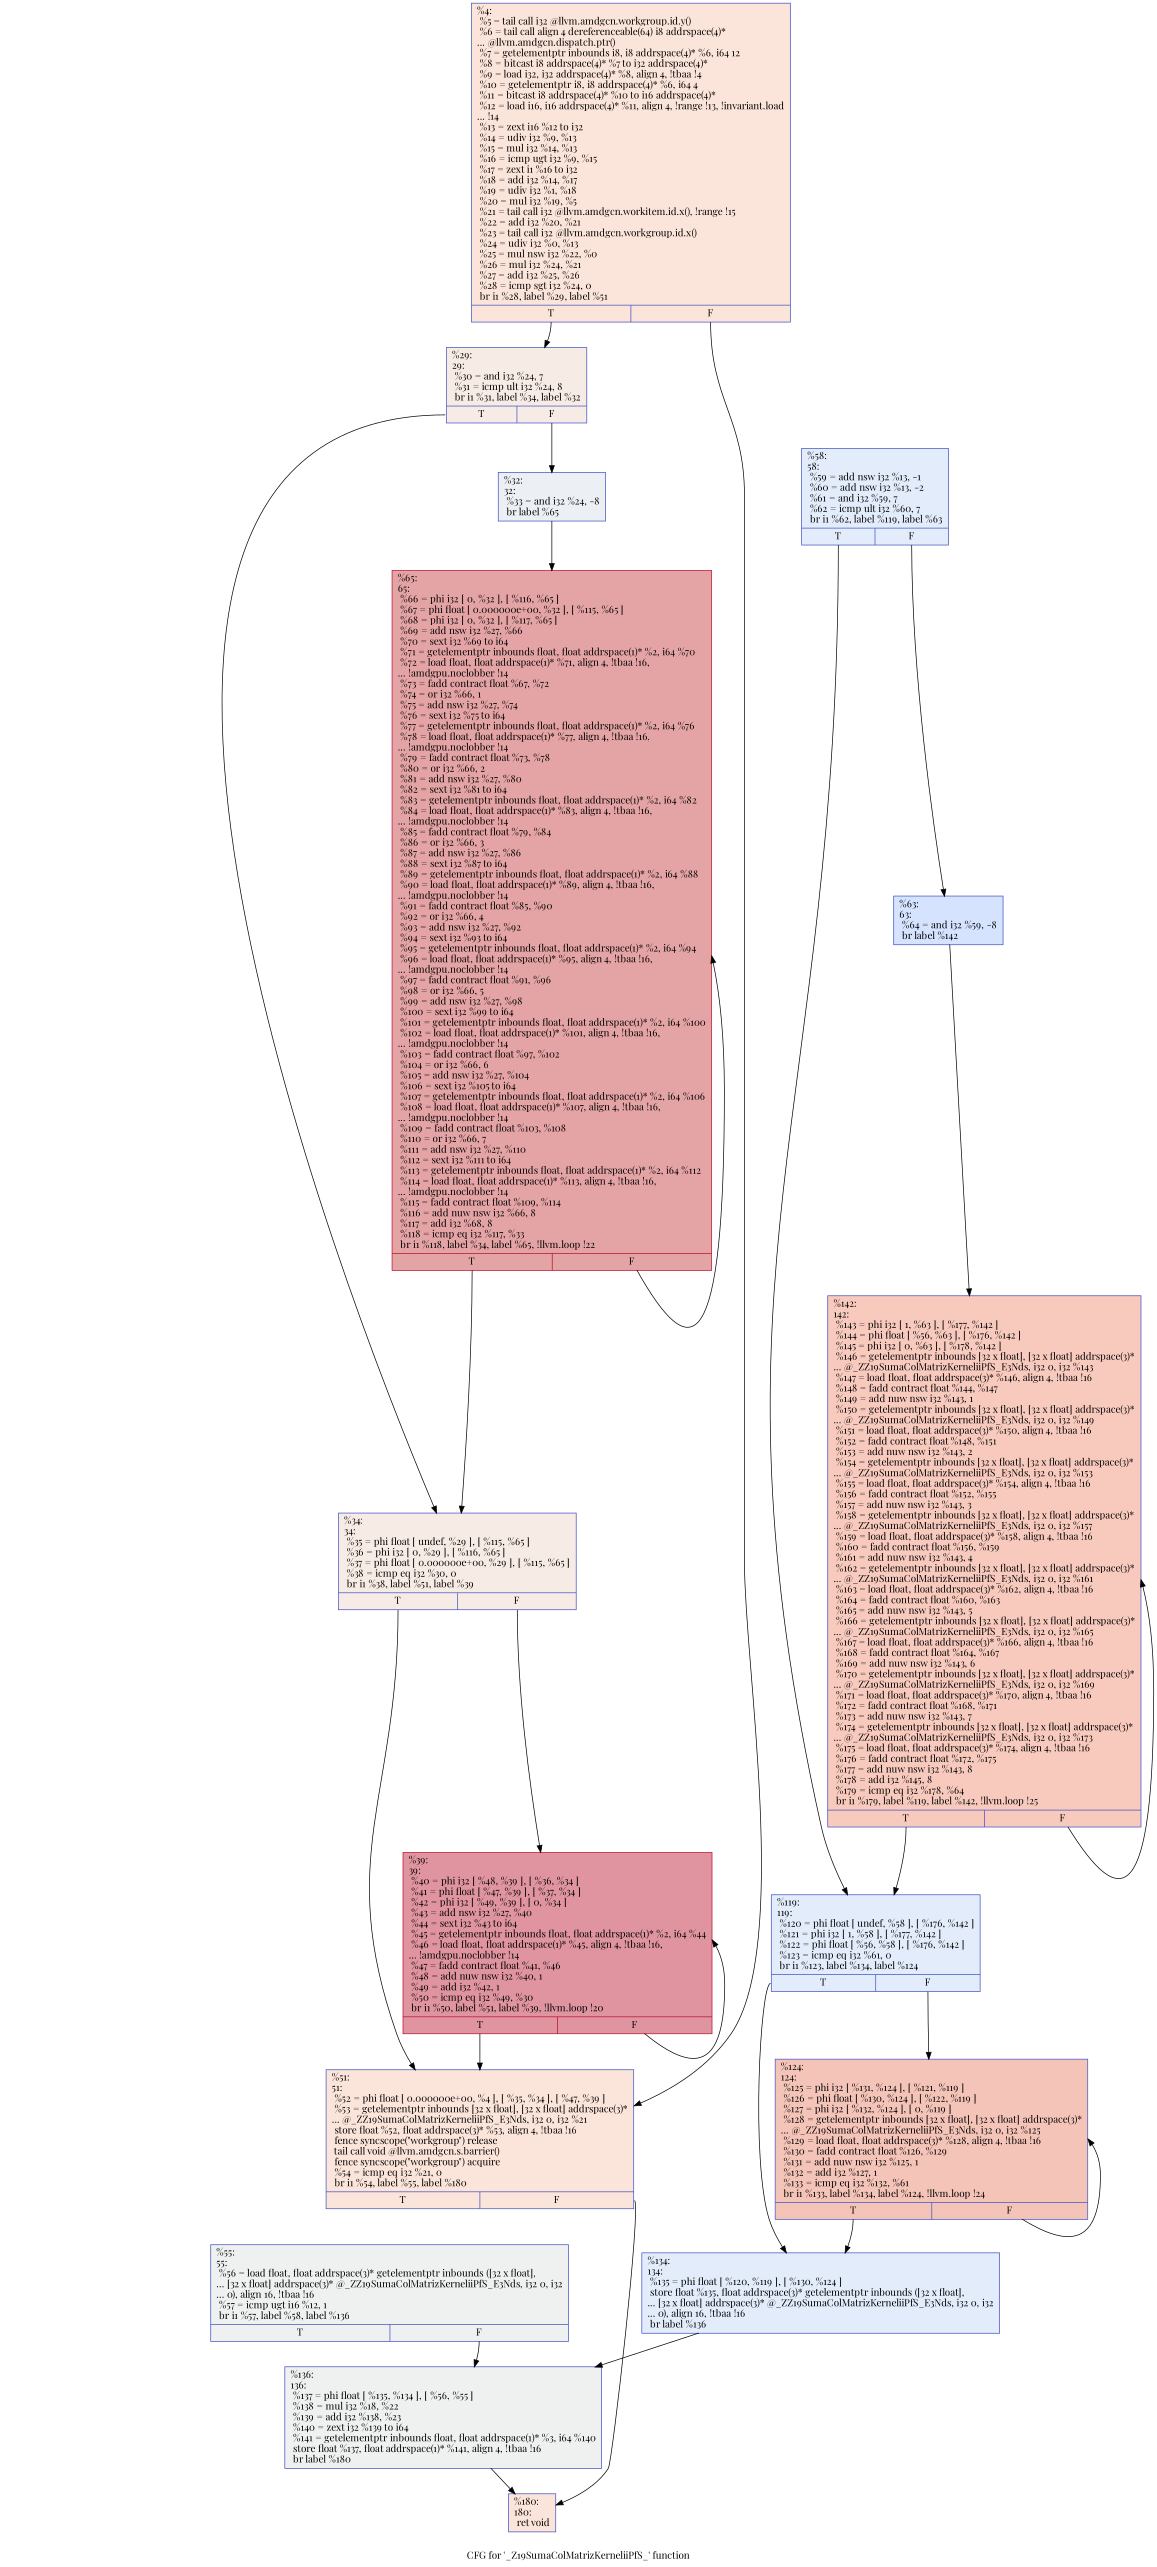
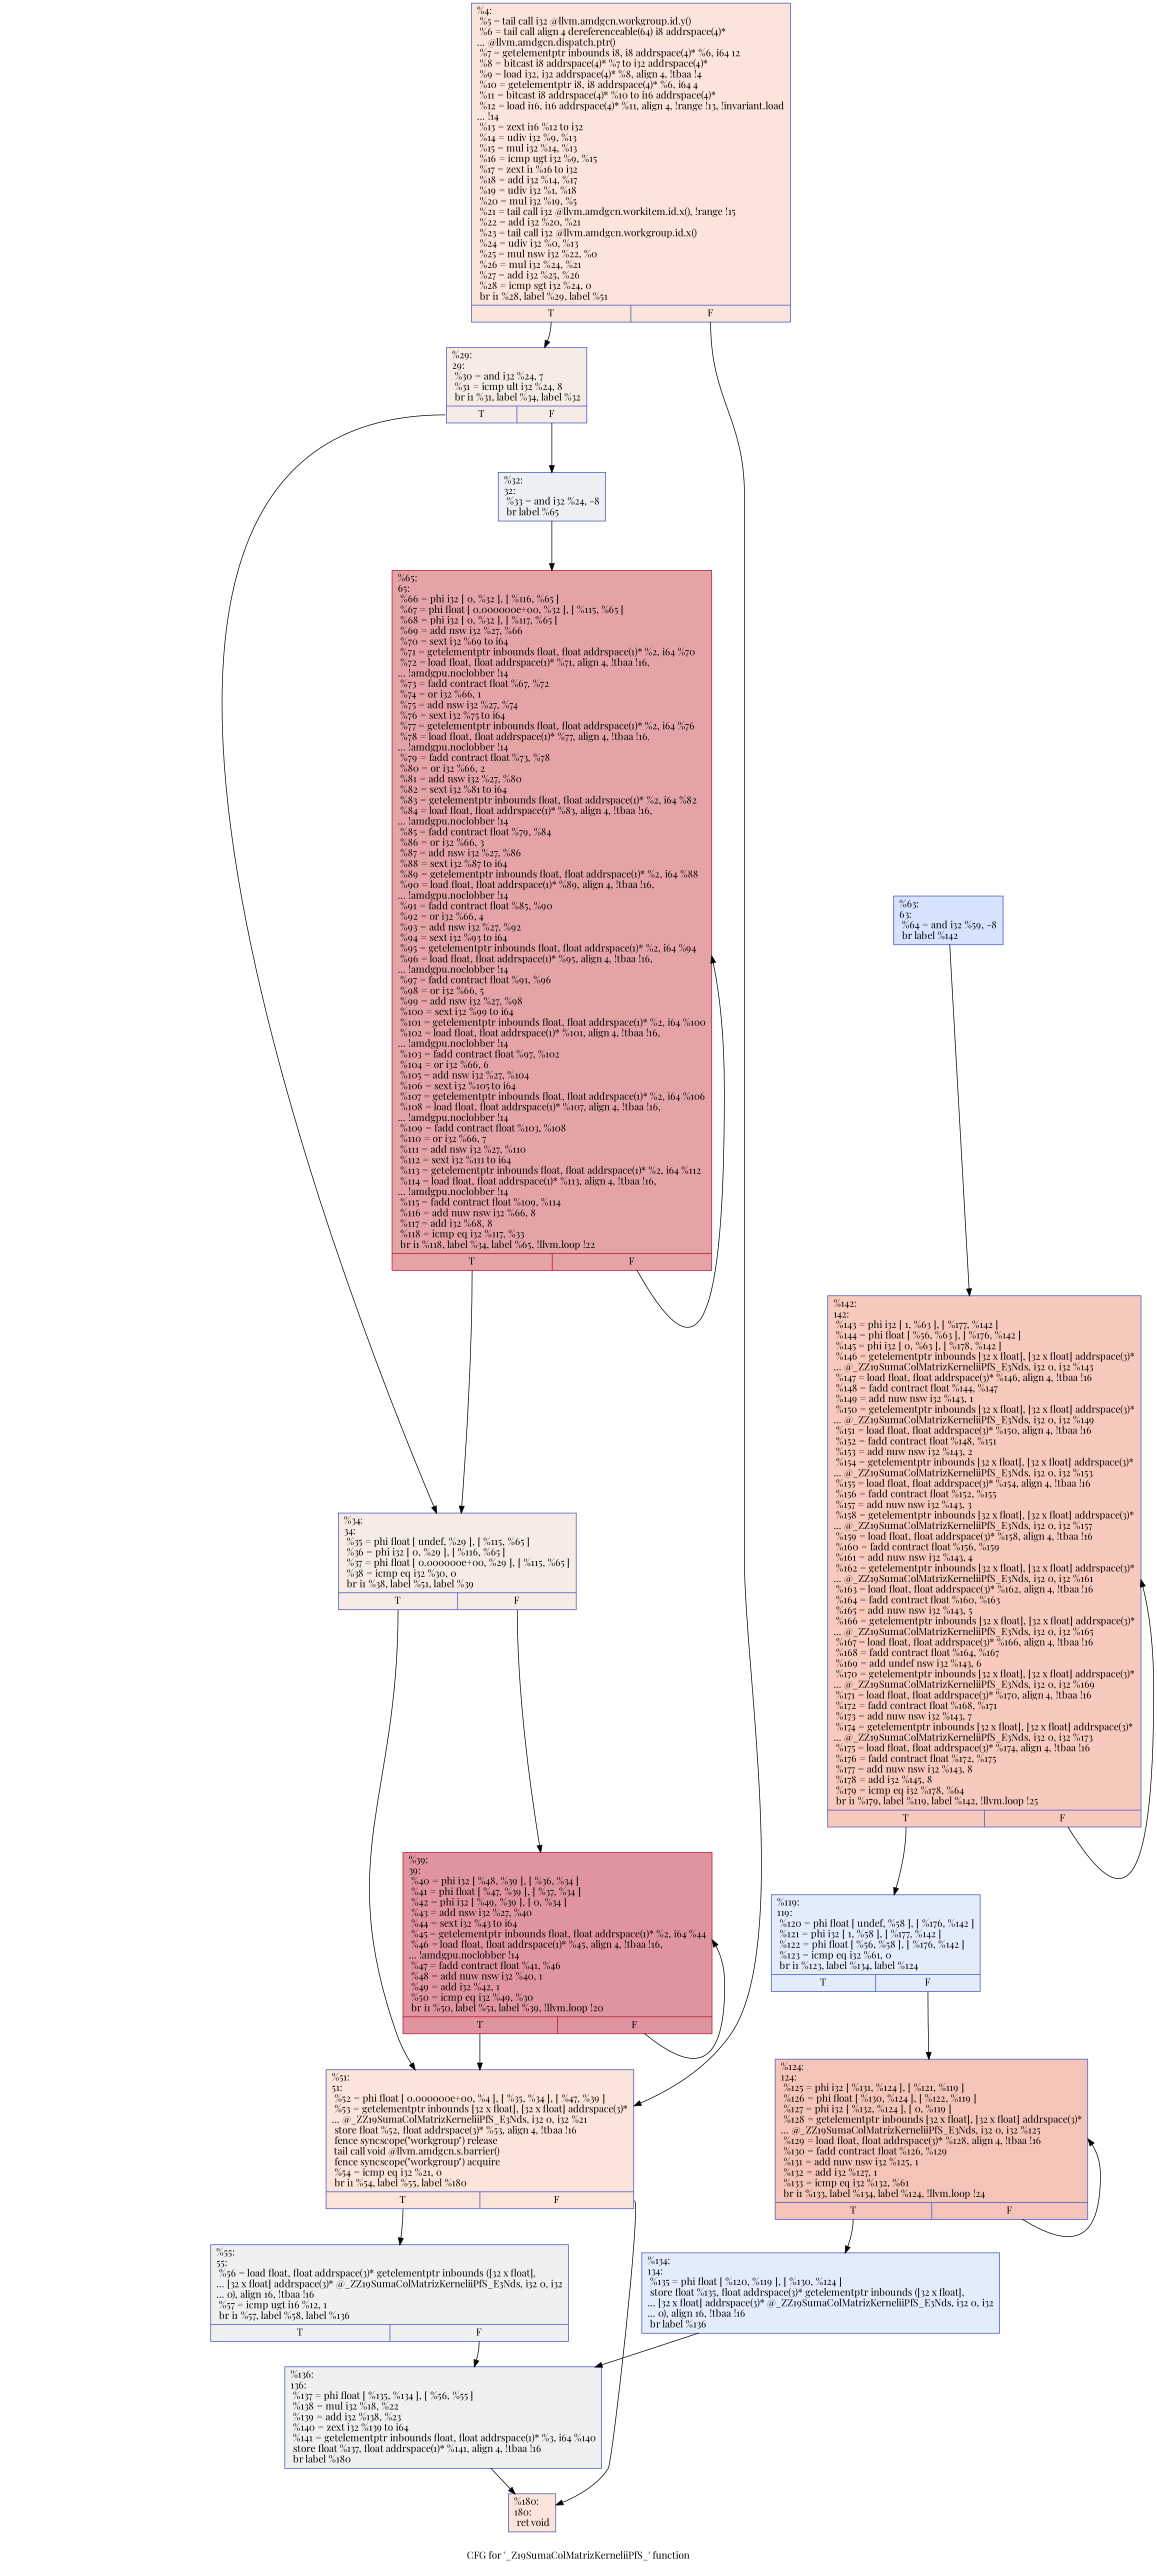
(875, 497) -> none
(905, 1664) -> (908, 1664)
(759, 2117) -> none
none -> (402, 2223)
